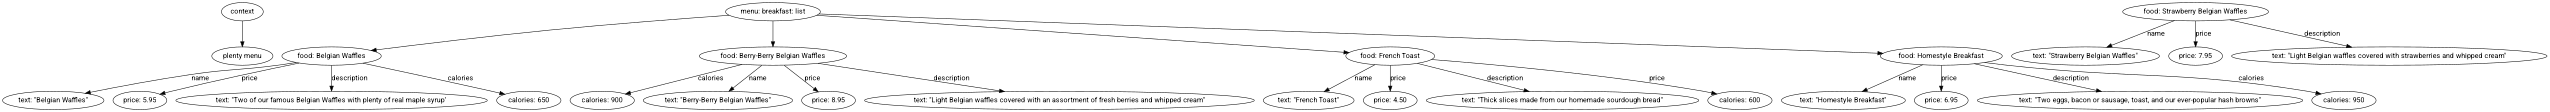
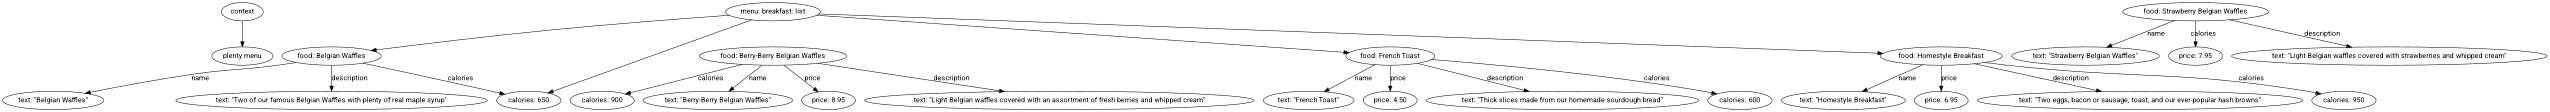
(773, 31) -> (652, 56)
(2204, 34) -> (2204, 34)
(1657, 78) -> (1657, 78)
(140, 100) -> none
